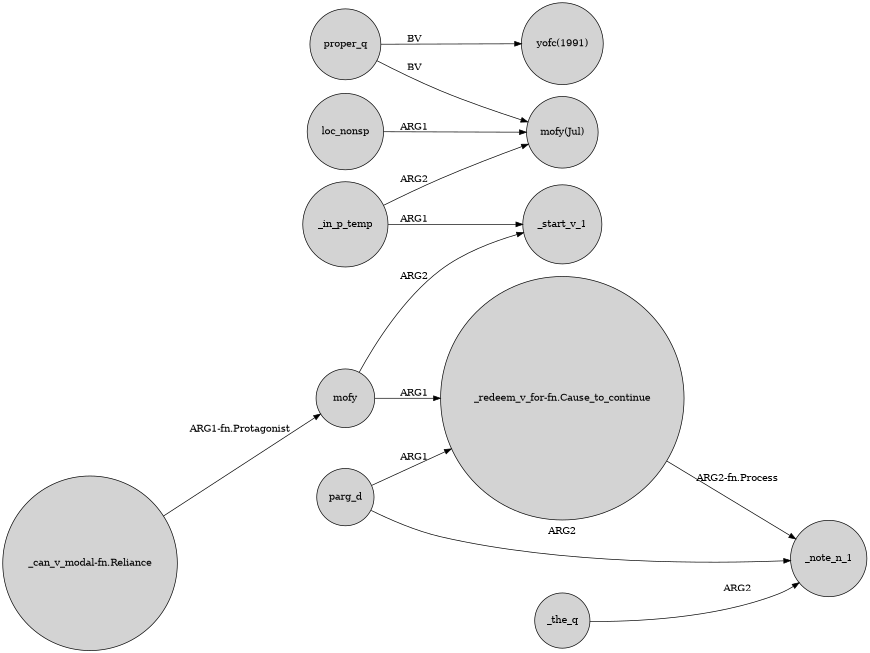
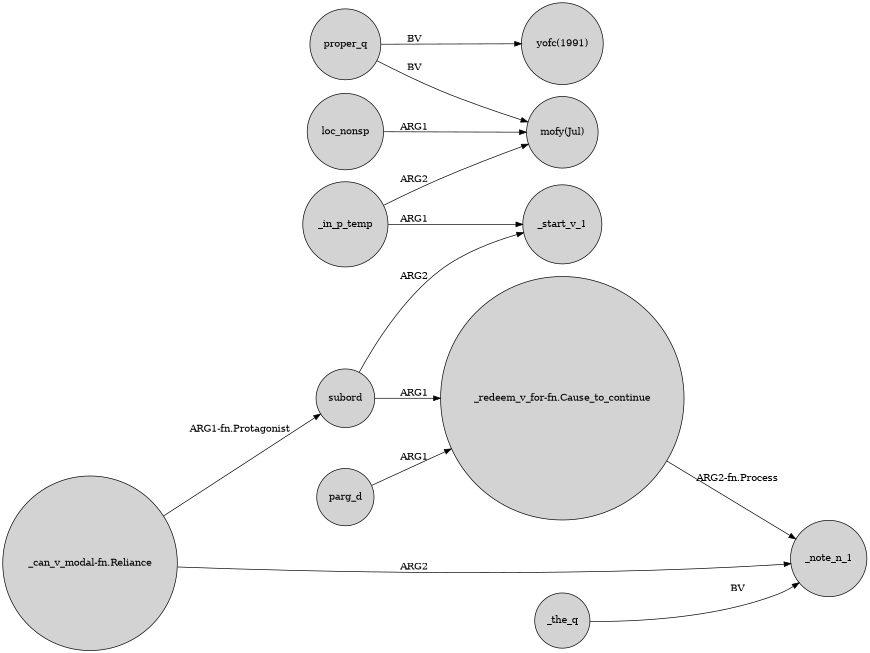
(345, 398) -> (345, 398)
(574, 557) -> (481, 573)
(737, 589) -> (737, 589)
